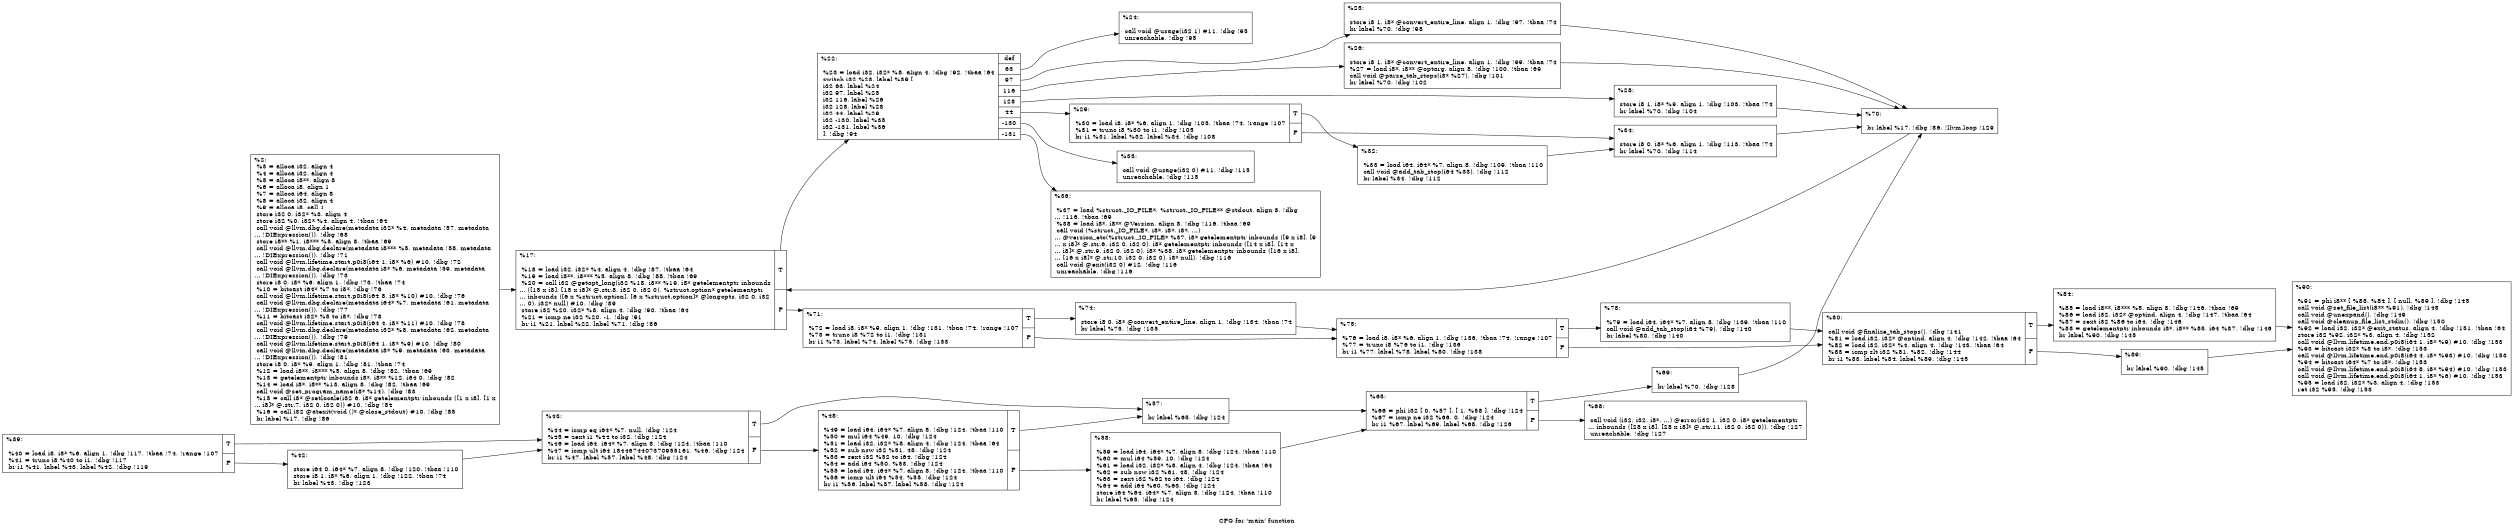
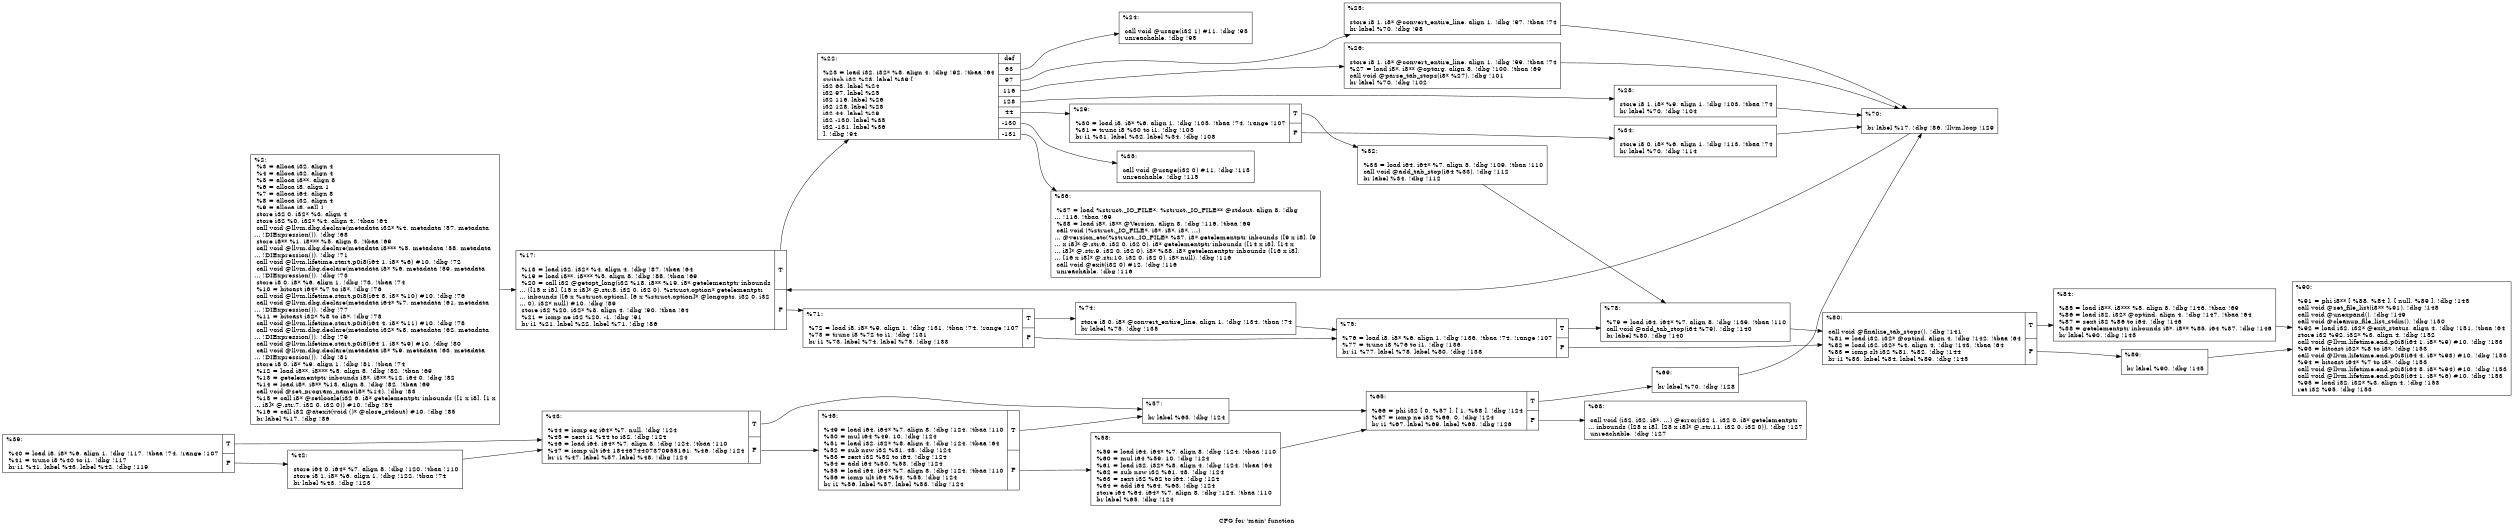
(1578, 153) -> (1572, 242)
(1155, 486) -> (1155, 486)
